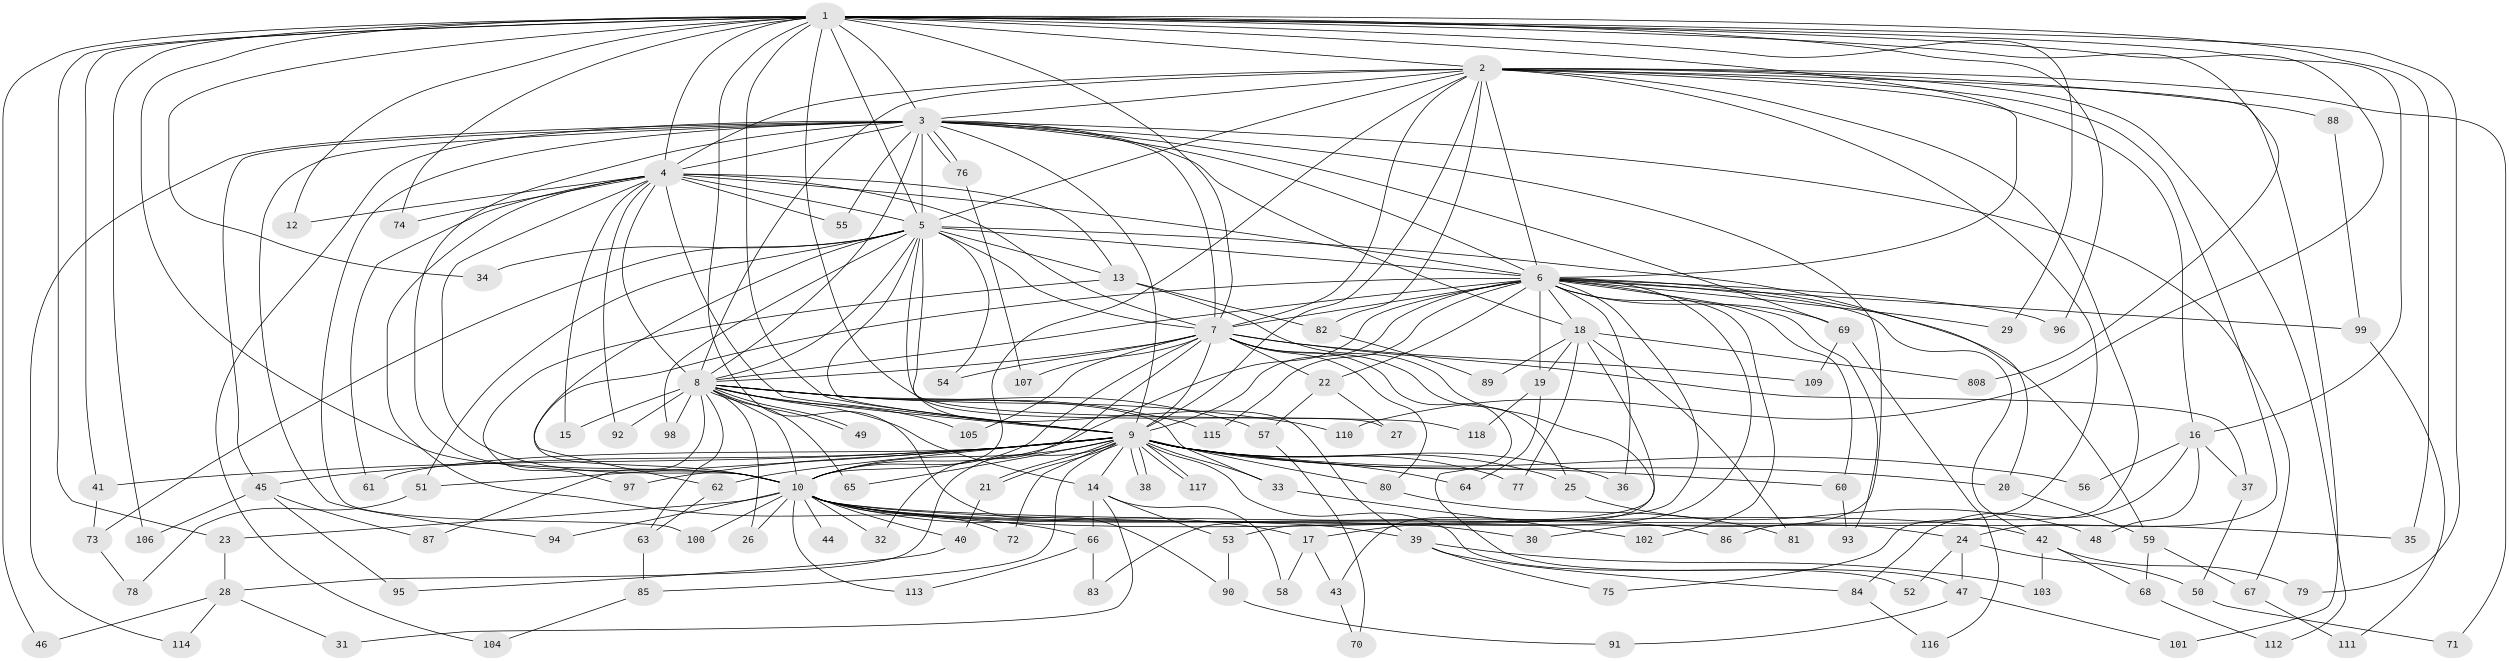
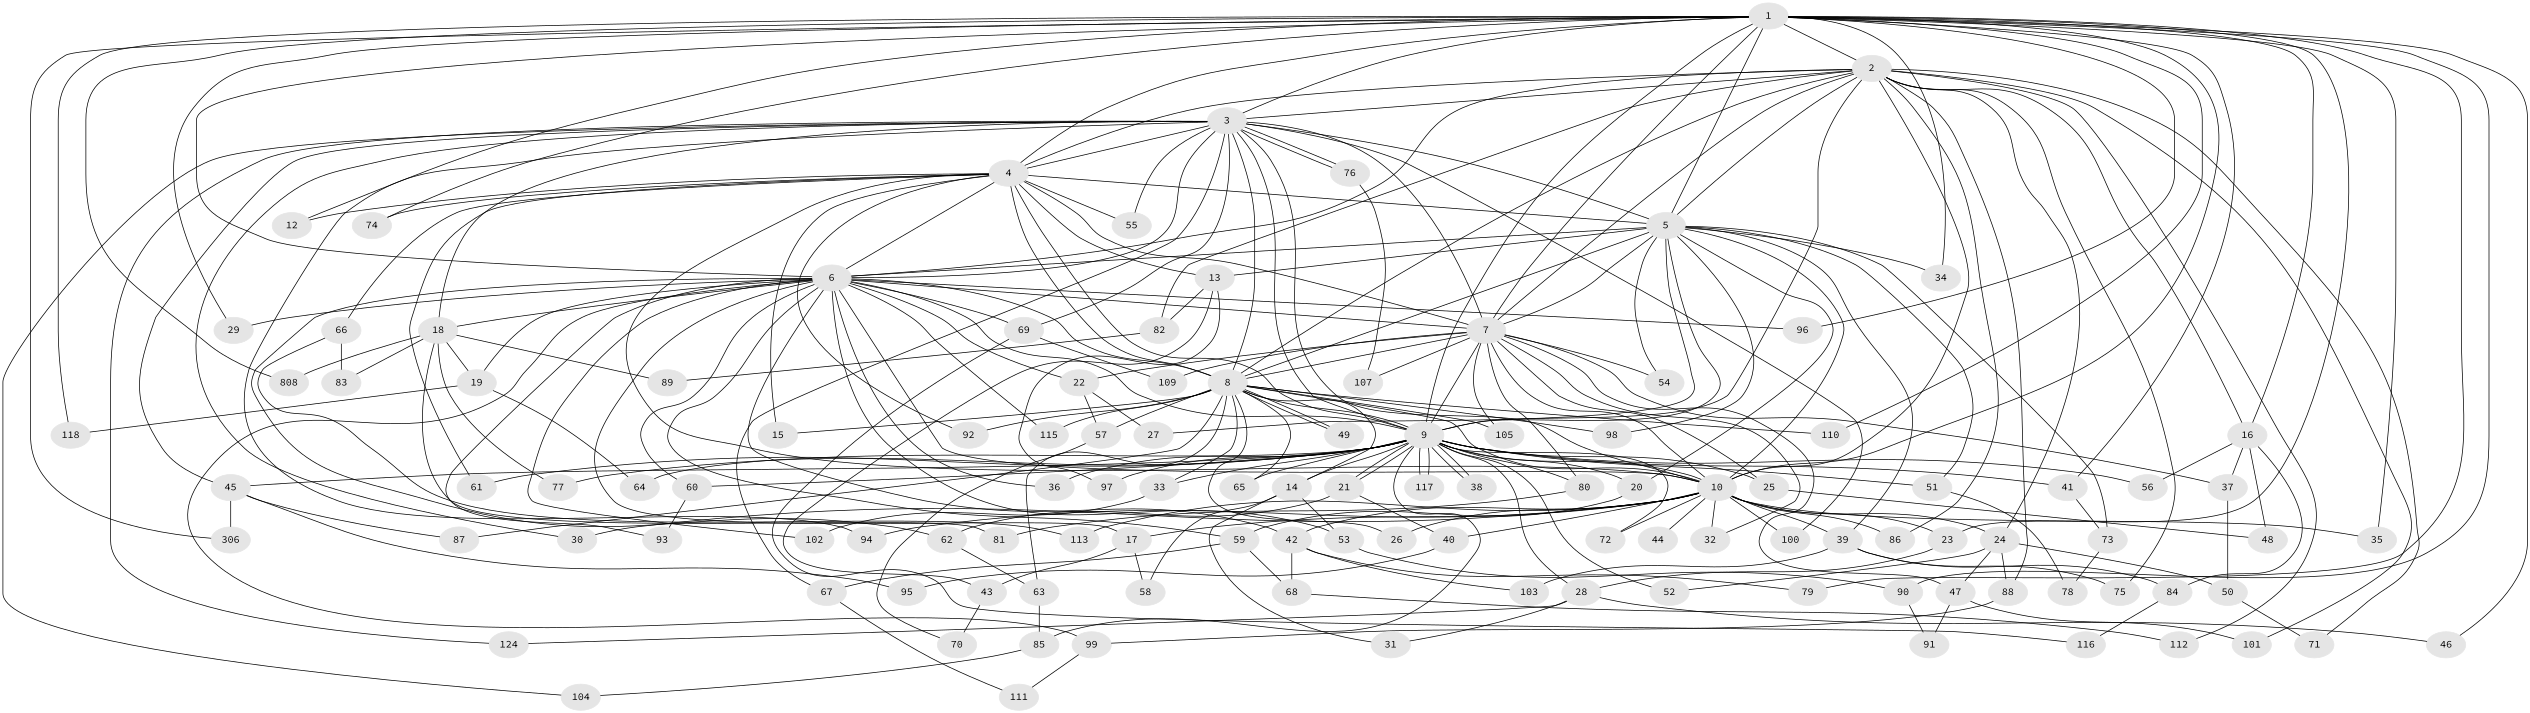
(829, 467) -> (1146, 514)
(1093, 512) -> none
(145, 540) -> (231, 540)
none -> (2003, 562)
(181, 645) -> (509, 645)
